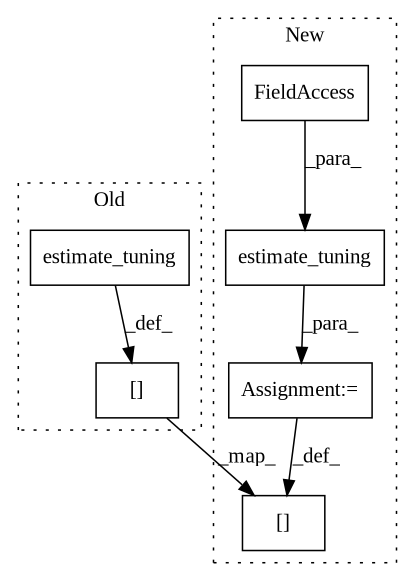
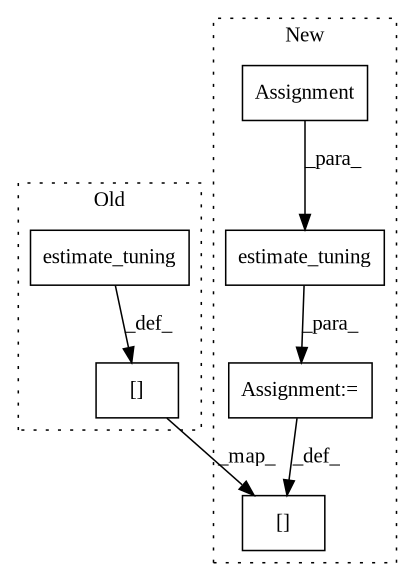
(305, 93) -> (305, 93)
